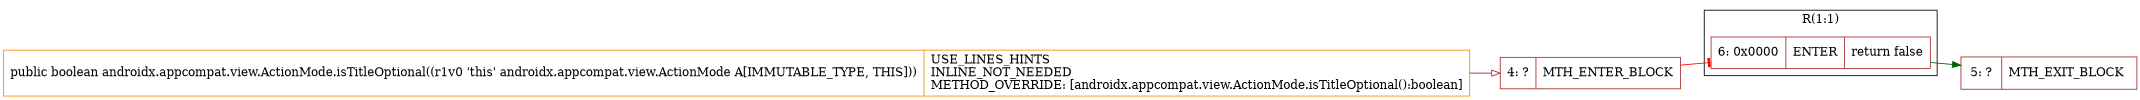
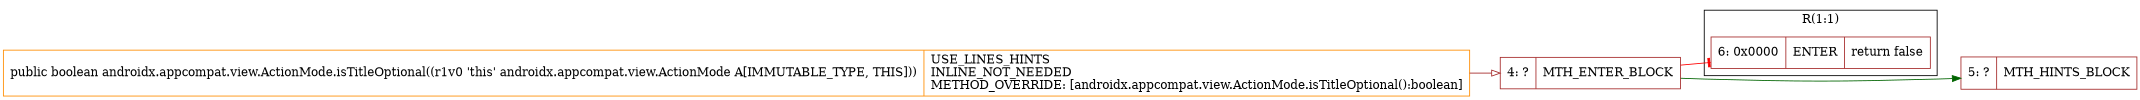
(1943, 64) -> (1816, 81)
(2066, 73) -> (2067, 73)
